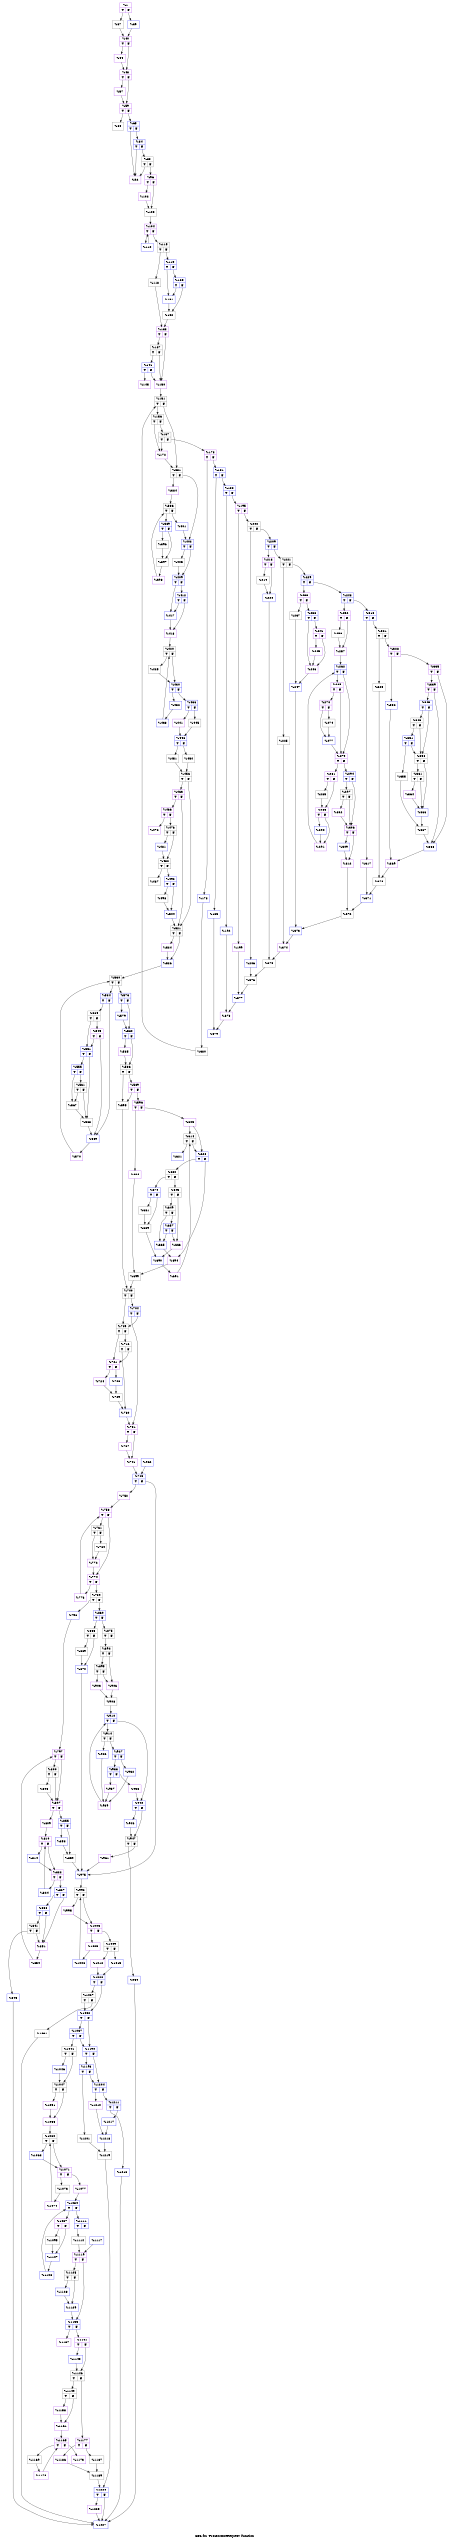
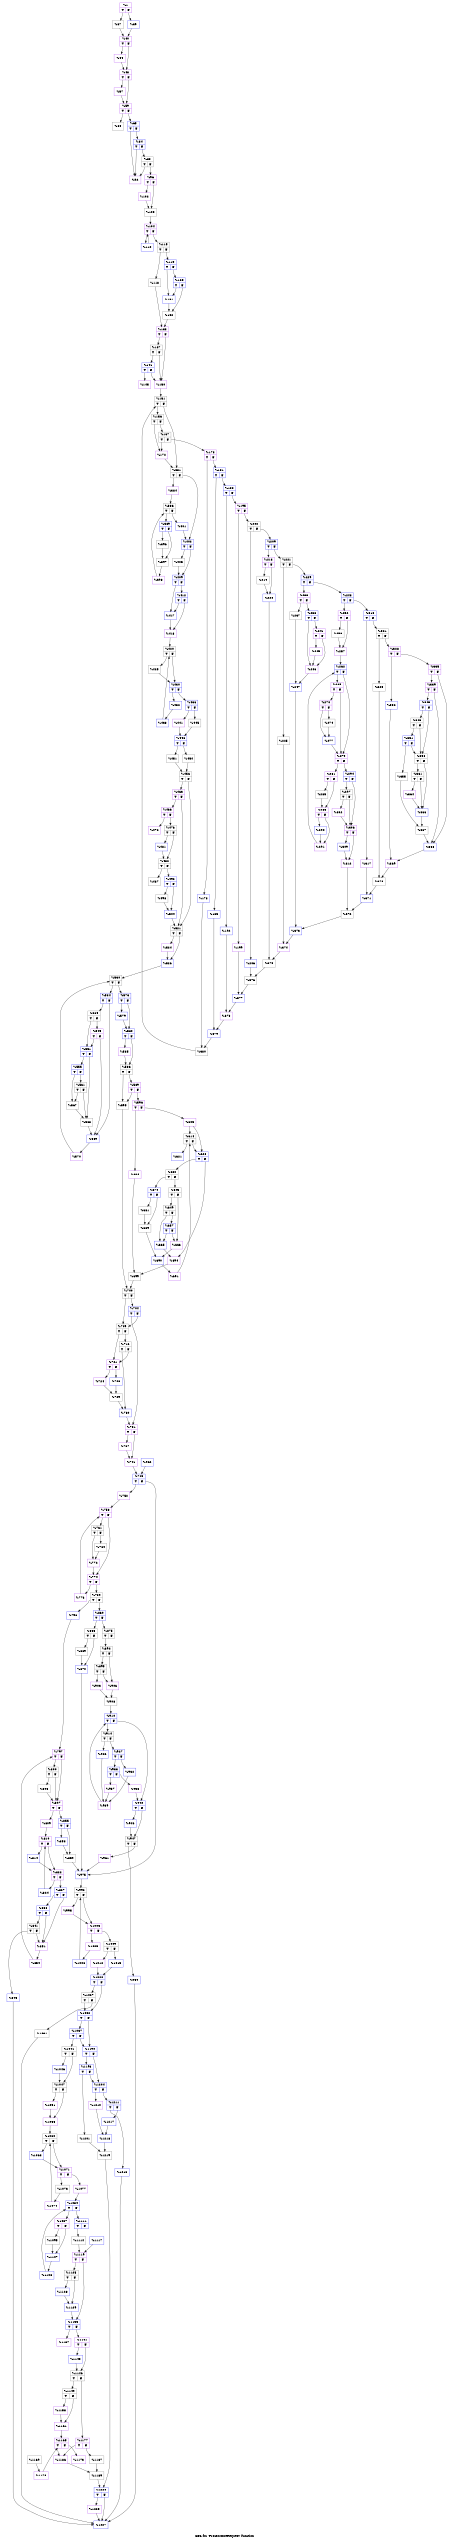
none -> (208, 1042)
(45, 2448) -> (58, 2451)
